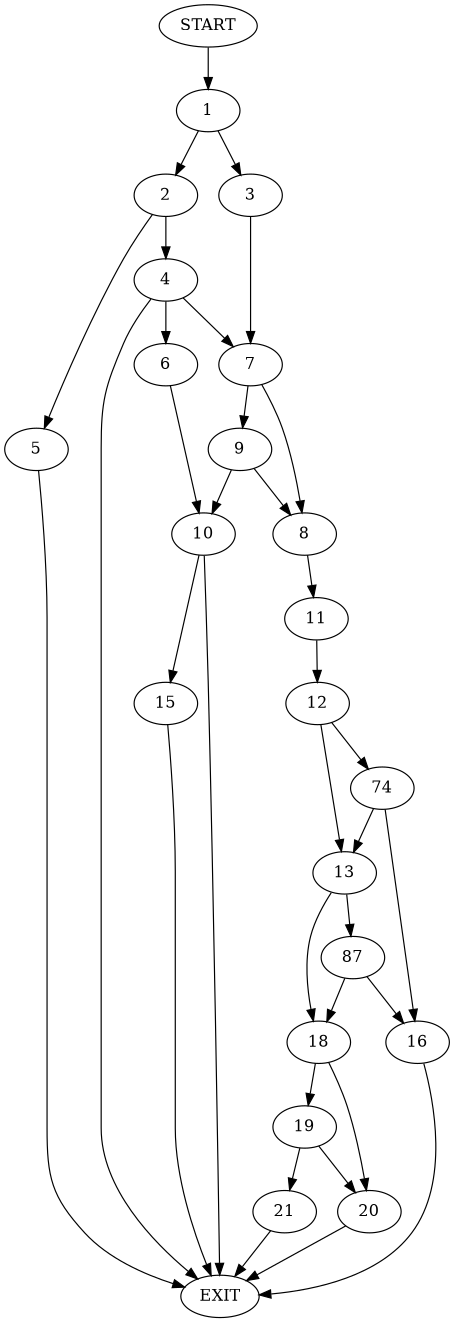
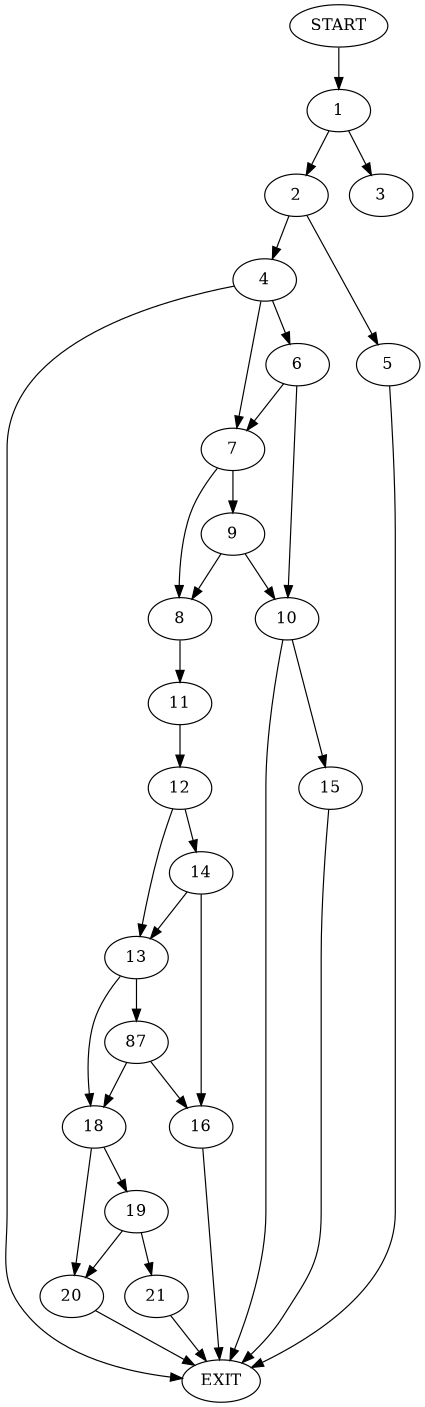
(251, 274) -> (269, 402)
(382, 788) -> (201, 873)
